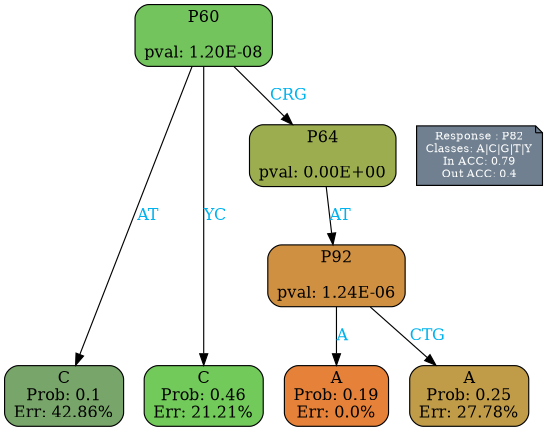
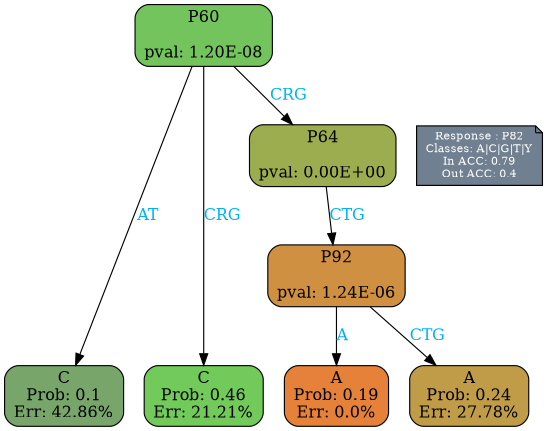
(215, 216) -> (223, 216)
(340, 216) -> (347, 216)
(469, 396) -> (469, 396)
